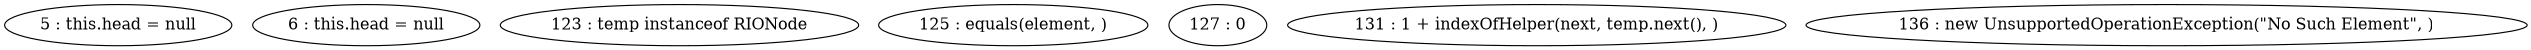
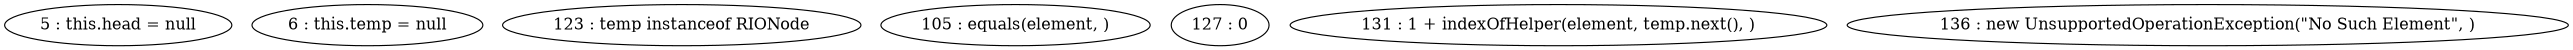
(366, 25) -> (367, 25)
(1013, 25) -> (1016, 25)
(1537, 25) -> (1558, 25)
